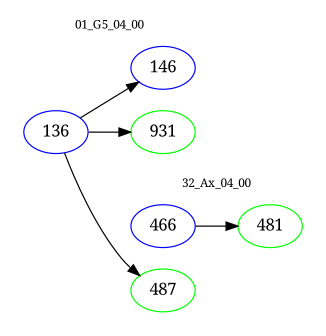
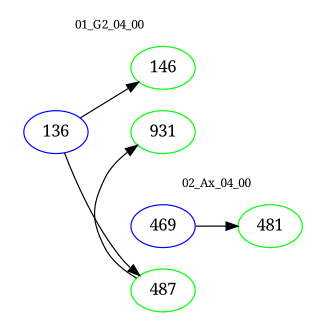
(110, 26) -> (110, 26)
(163, 68) -> (163, 68)
(104, 132) -> (96, 203)
(217, 184) -> (217, 184)
(163, 226) -> (163, 226)
